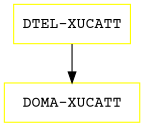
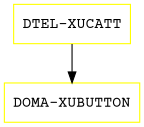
(72, 103) -> (72, 103)
